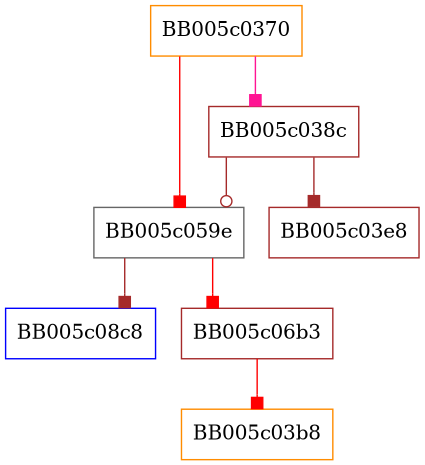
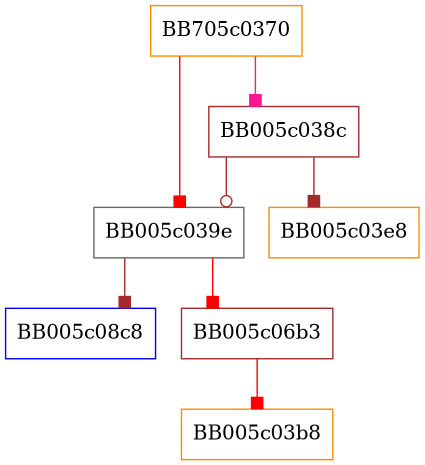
(226, 31) -> (226, 31)
(169, 233) -> (169, 233)
(344, 233) -> (344, 233)
